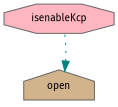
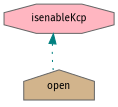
(66, 47) -> (52, 57)
